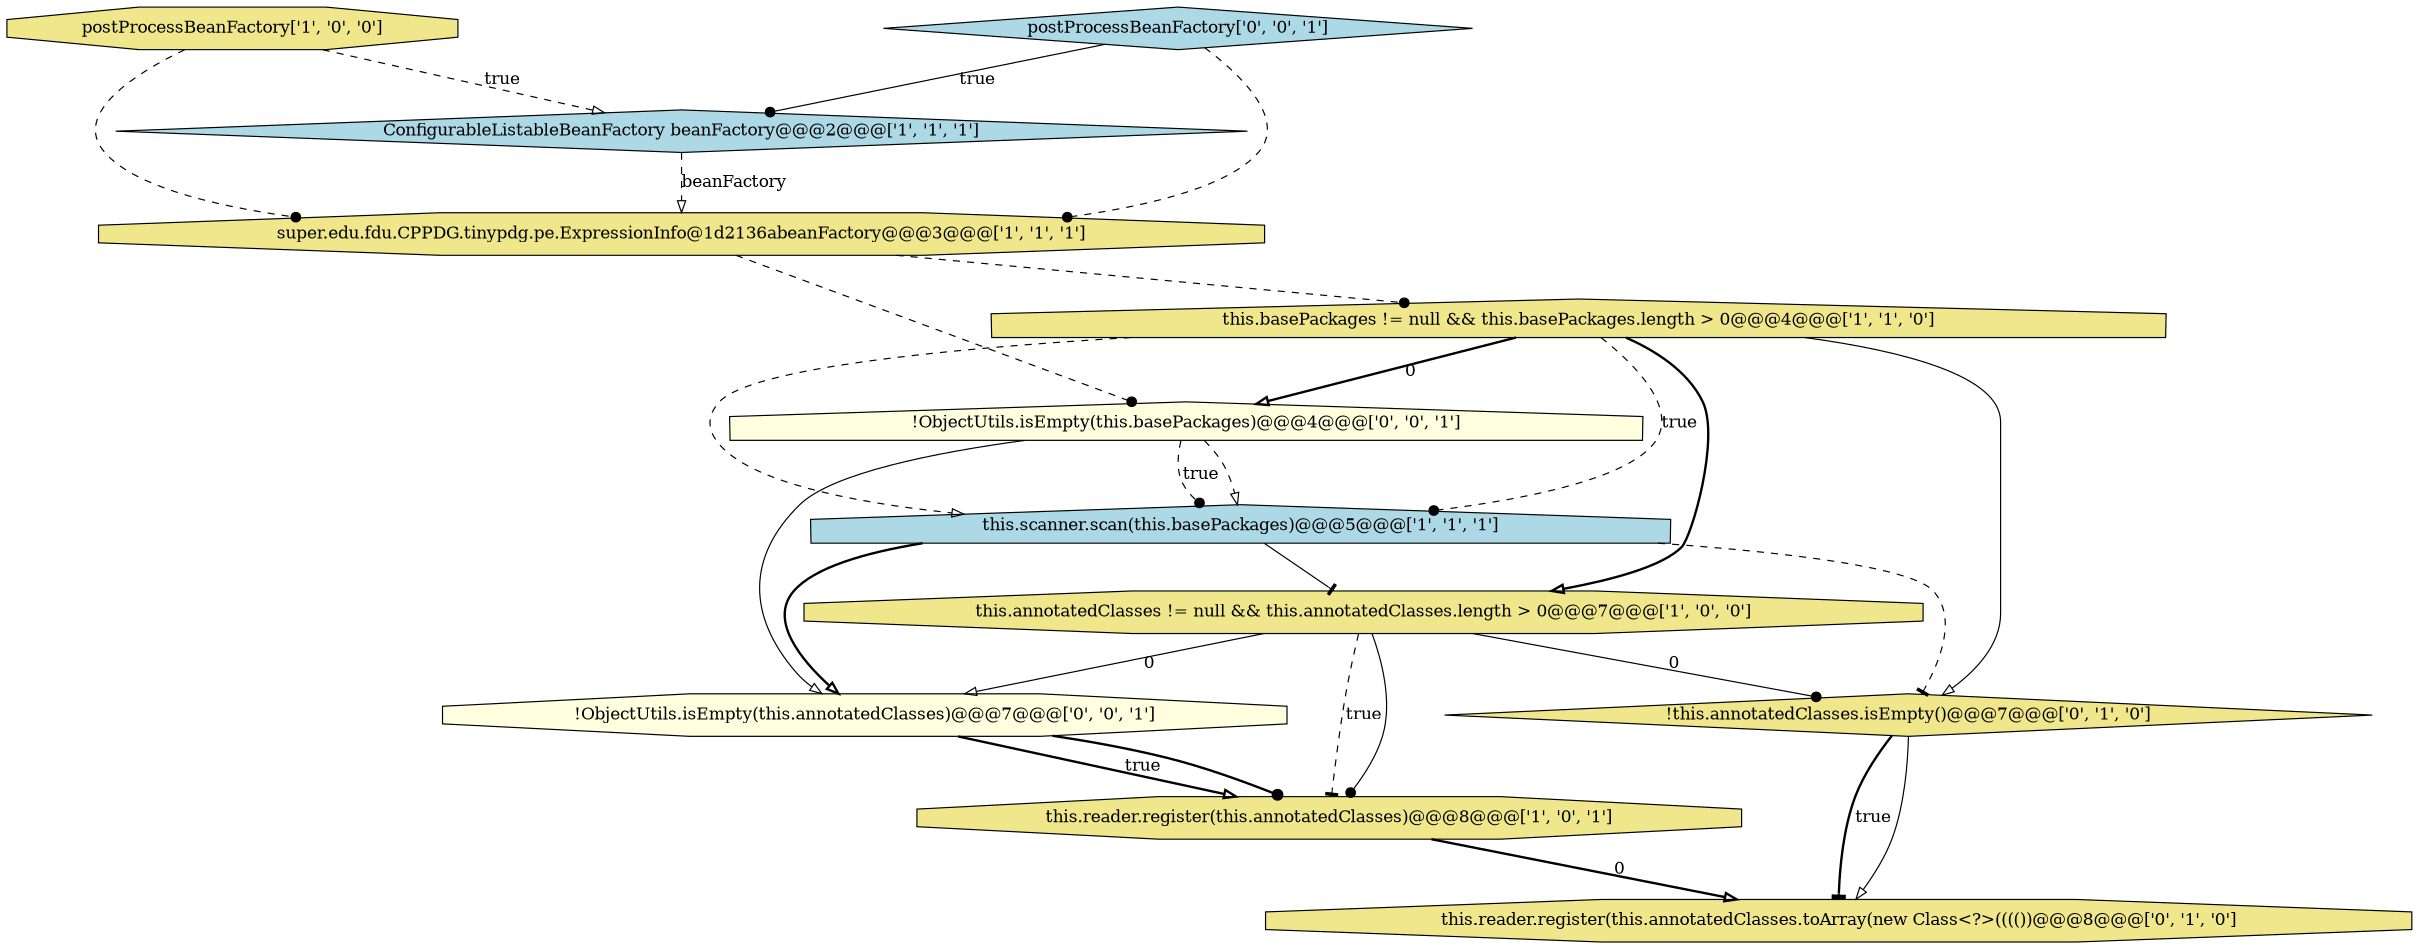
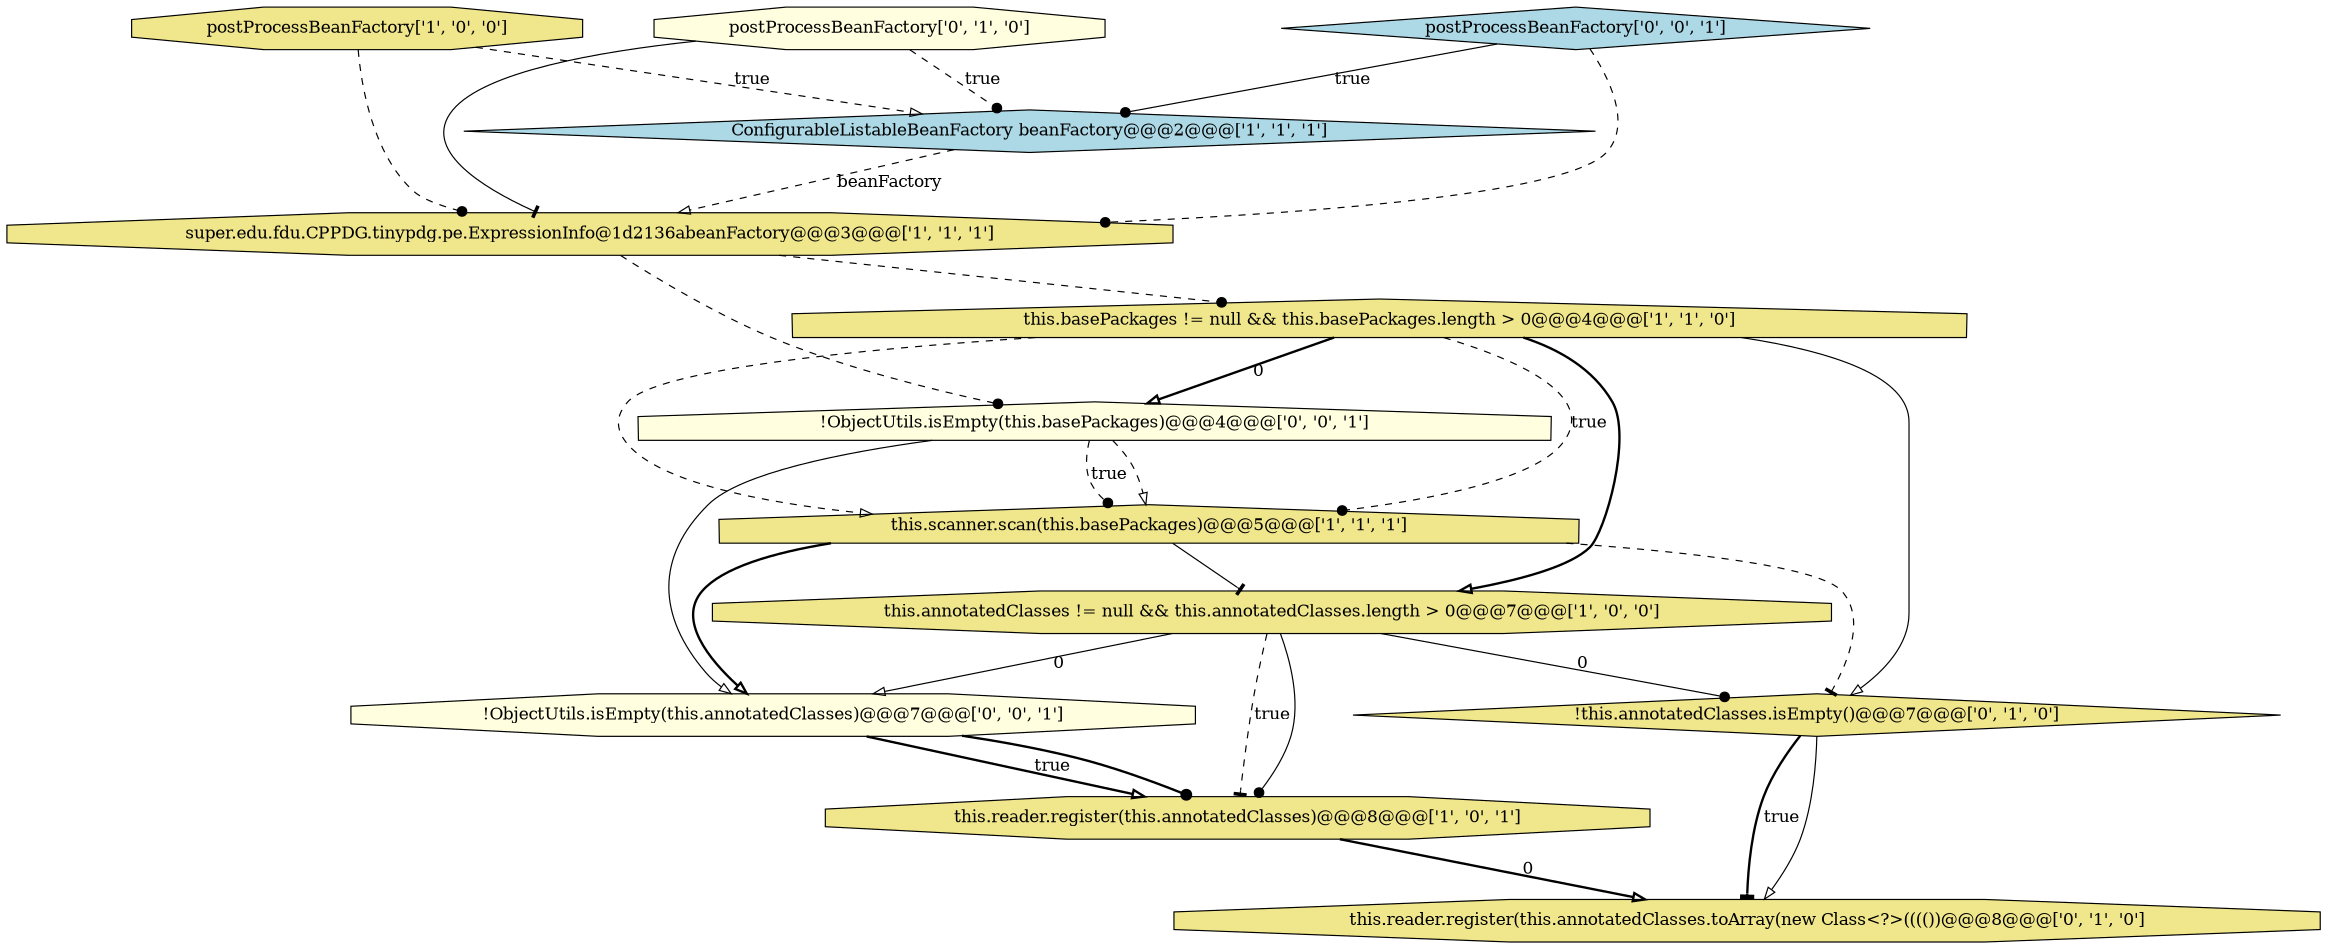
none -> (880, 28)
(1241, 526) -> (1149, 526)
